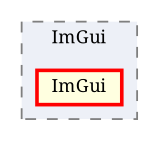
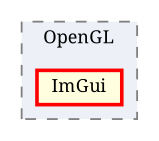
(79, 39) -> (79, 39)
